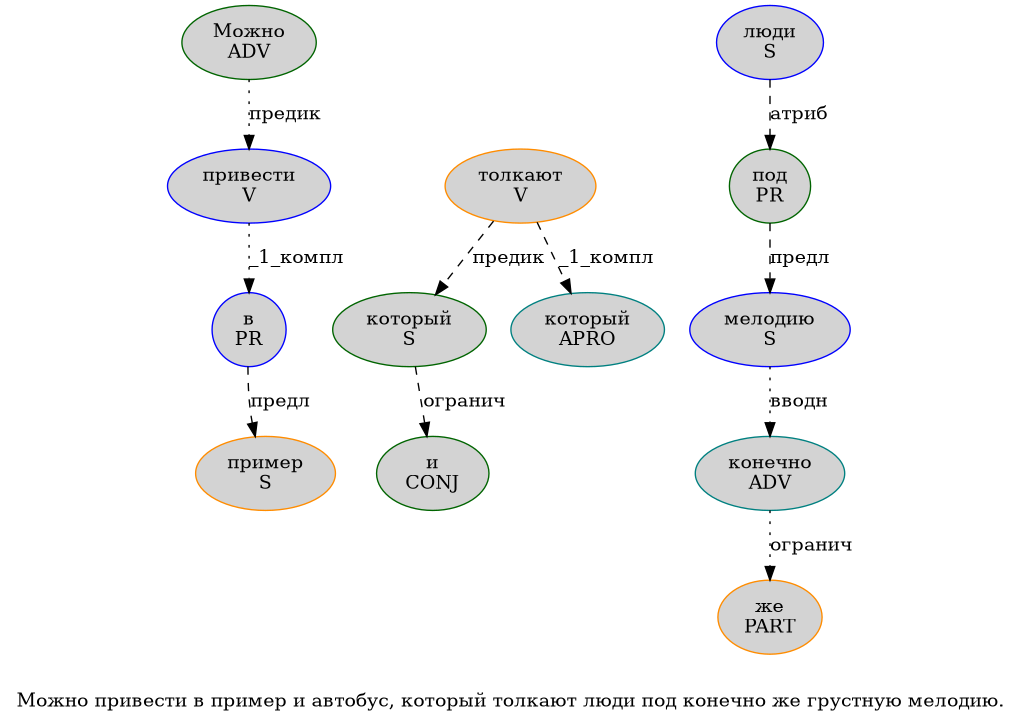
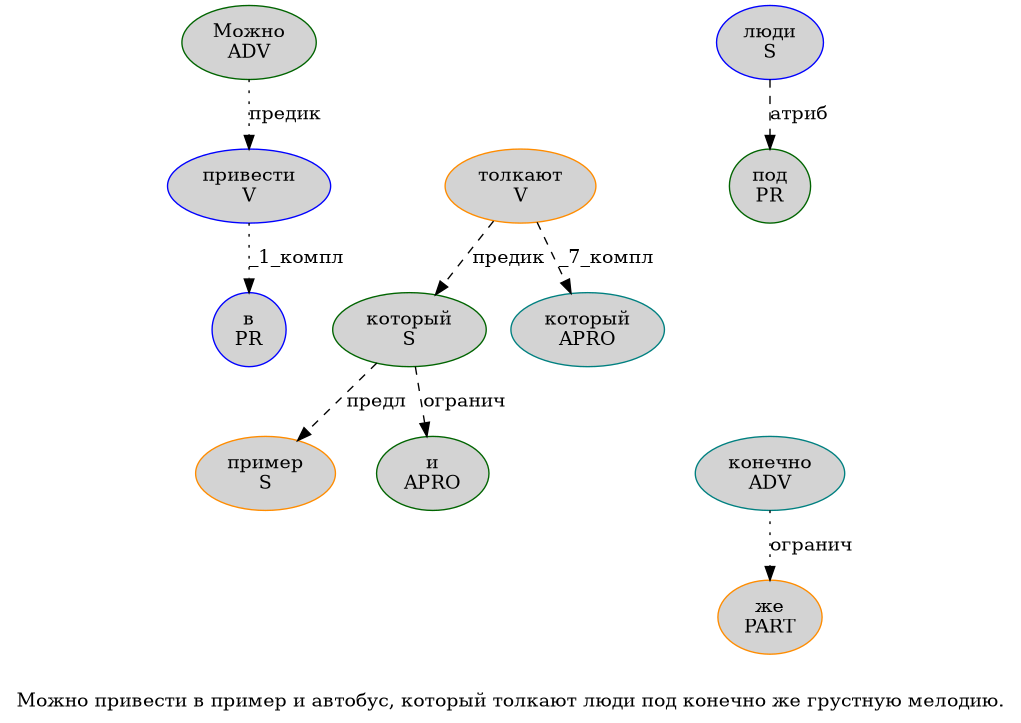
(607, 258) -> (607, 258)
(770, 330) -> none
(249, 395) -> (342, 397)
(433, 473) -> (433, 473)
